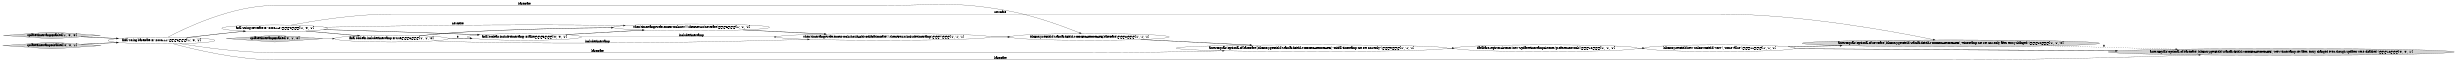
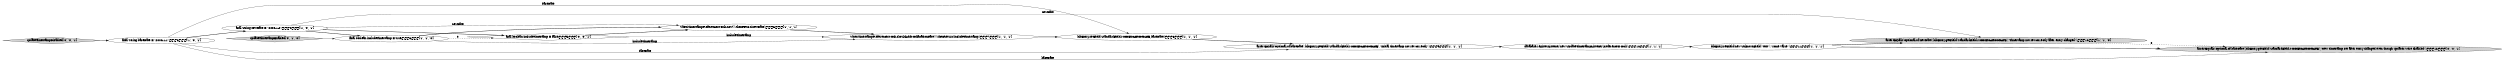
(52, 35) -> none
(524, 37) -> (548, 37)
(459, 38) -> (470, 38)
